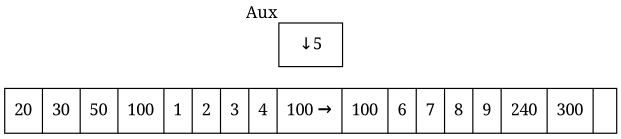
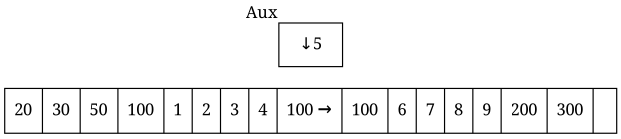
(524, 110) -> (524, 110)
